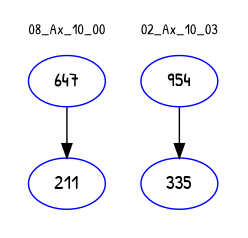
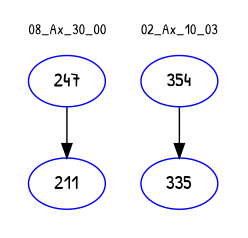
(68, 31) -> (68, 31)
(67, 81) -> (67, 81)
(179, 81) -> (179, 81)
